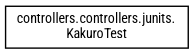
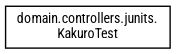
(97, 27) -> (88, 27)
